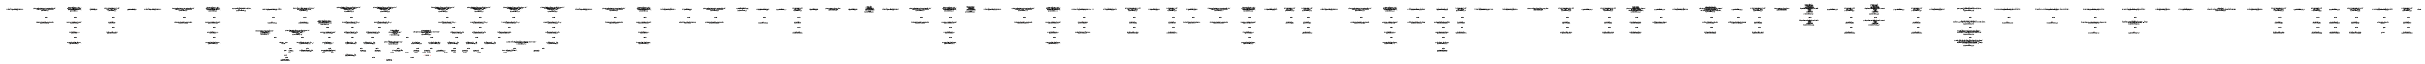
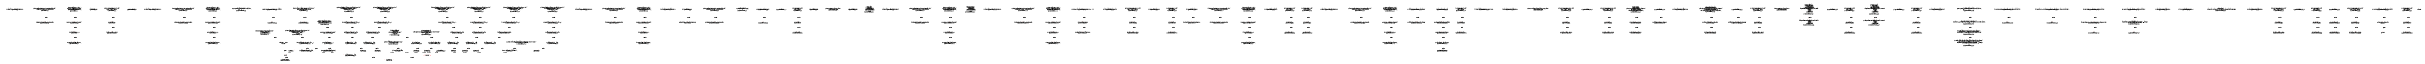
none -> (1290, 33)
(287, 47) -> (310, 49)
(440, 54) -> (433, 53)
